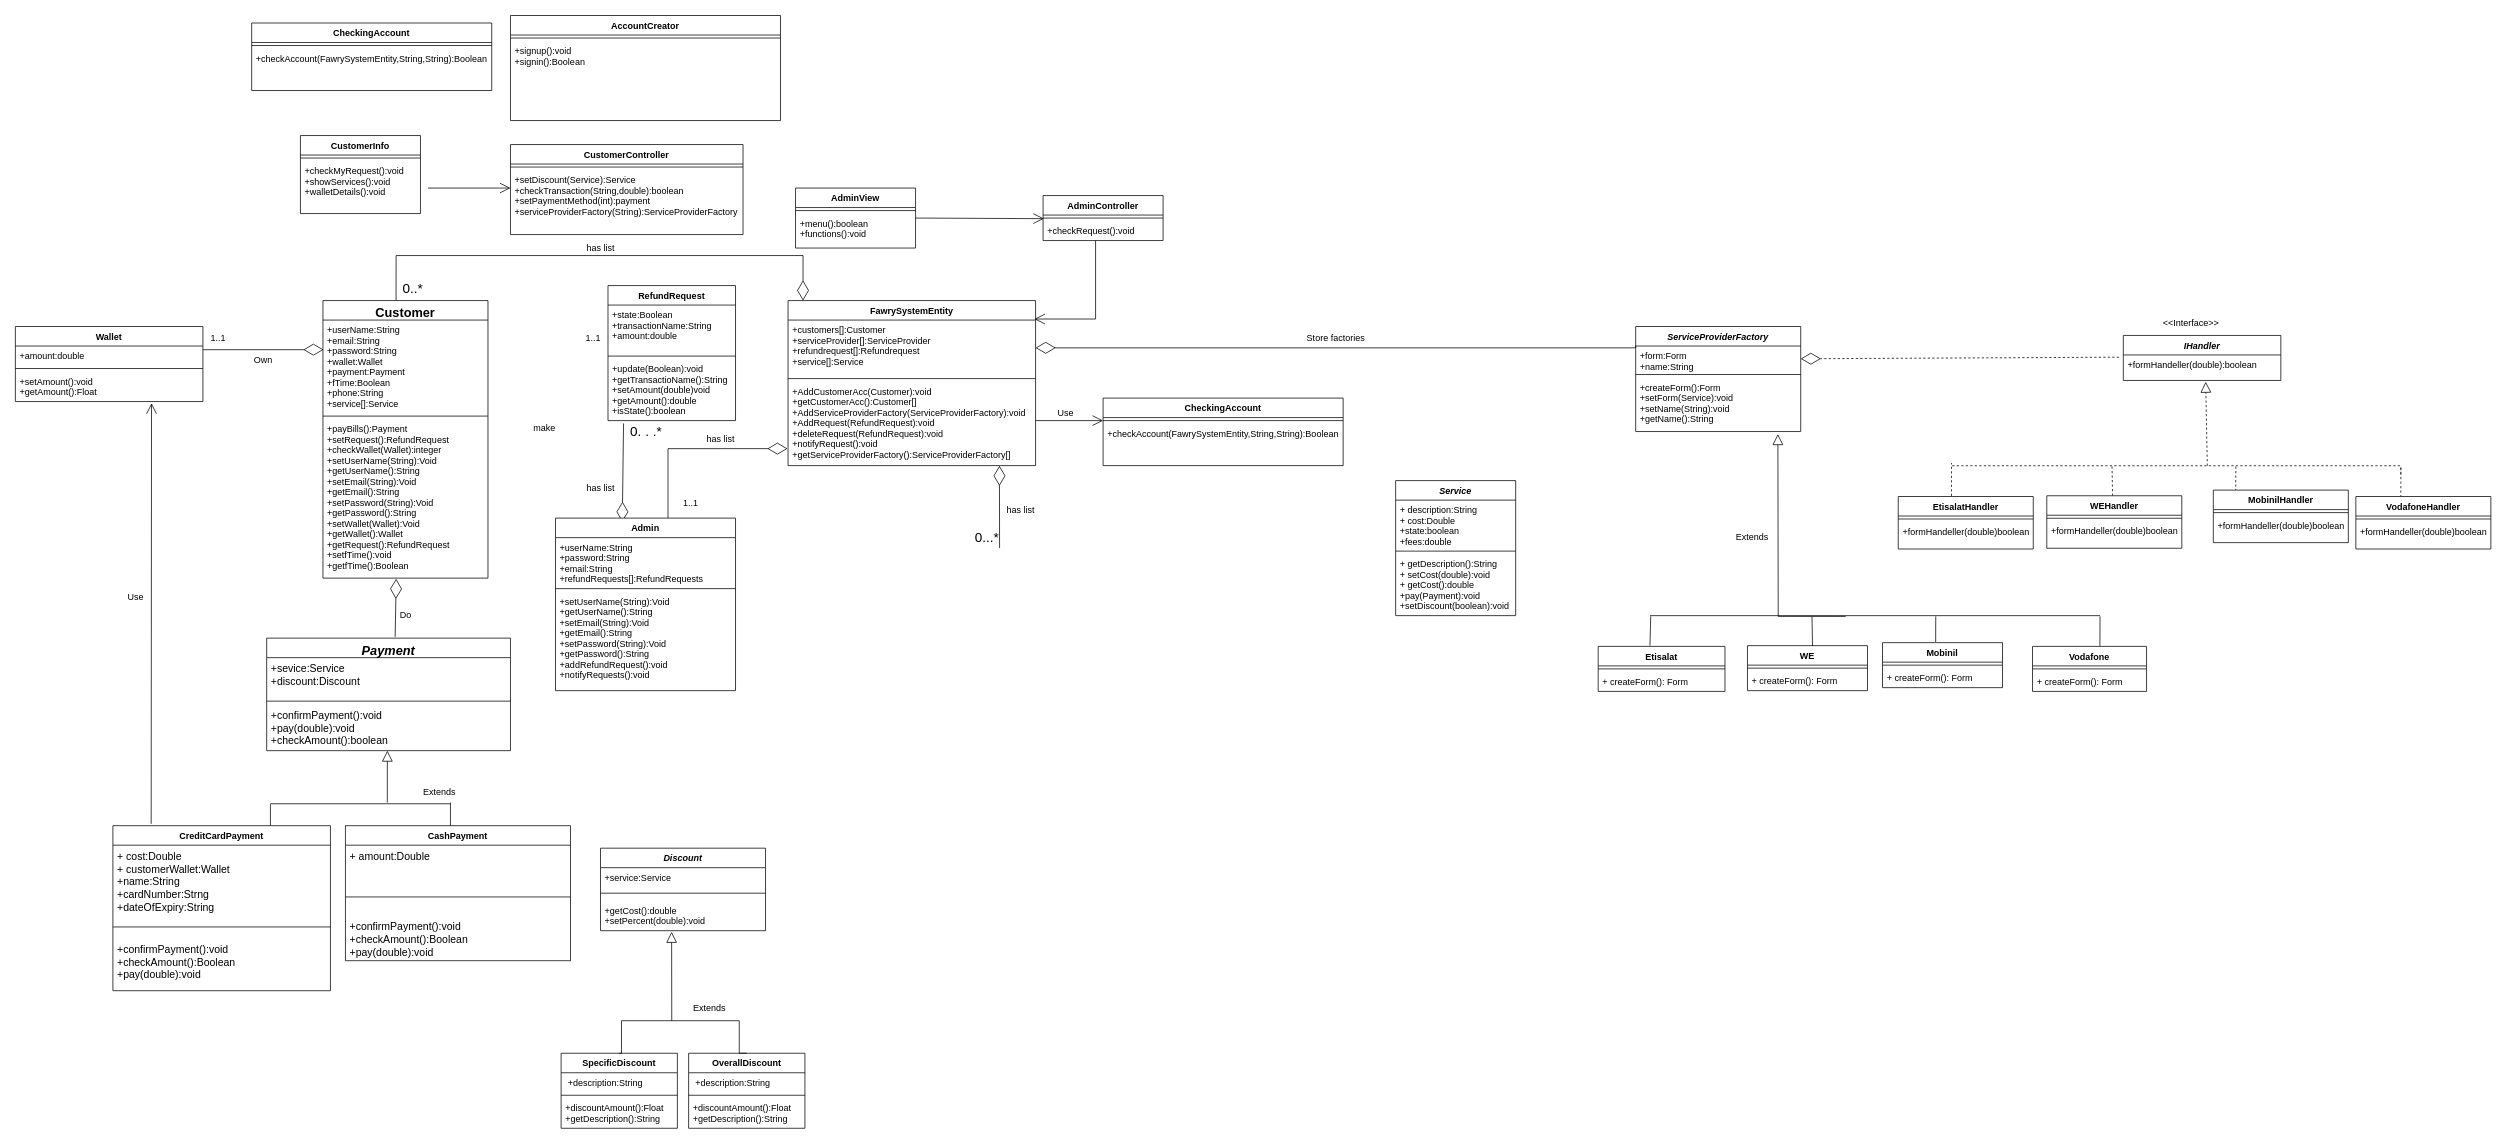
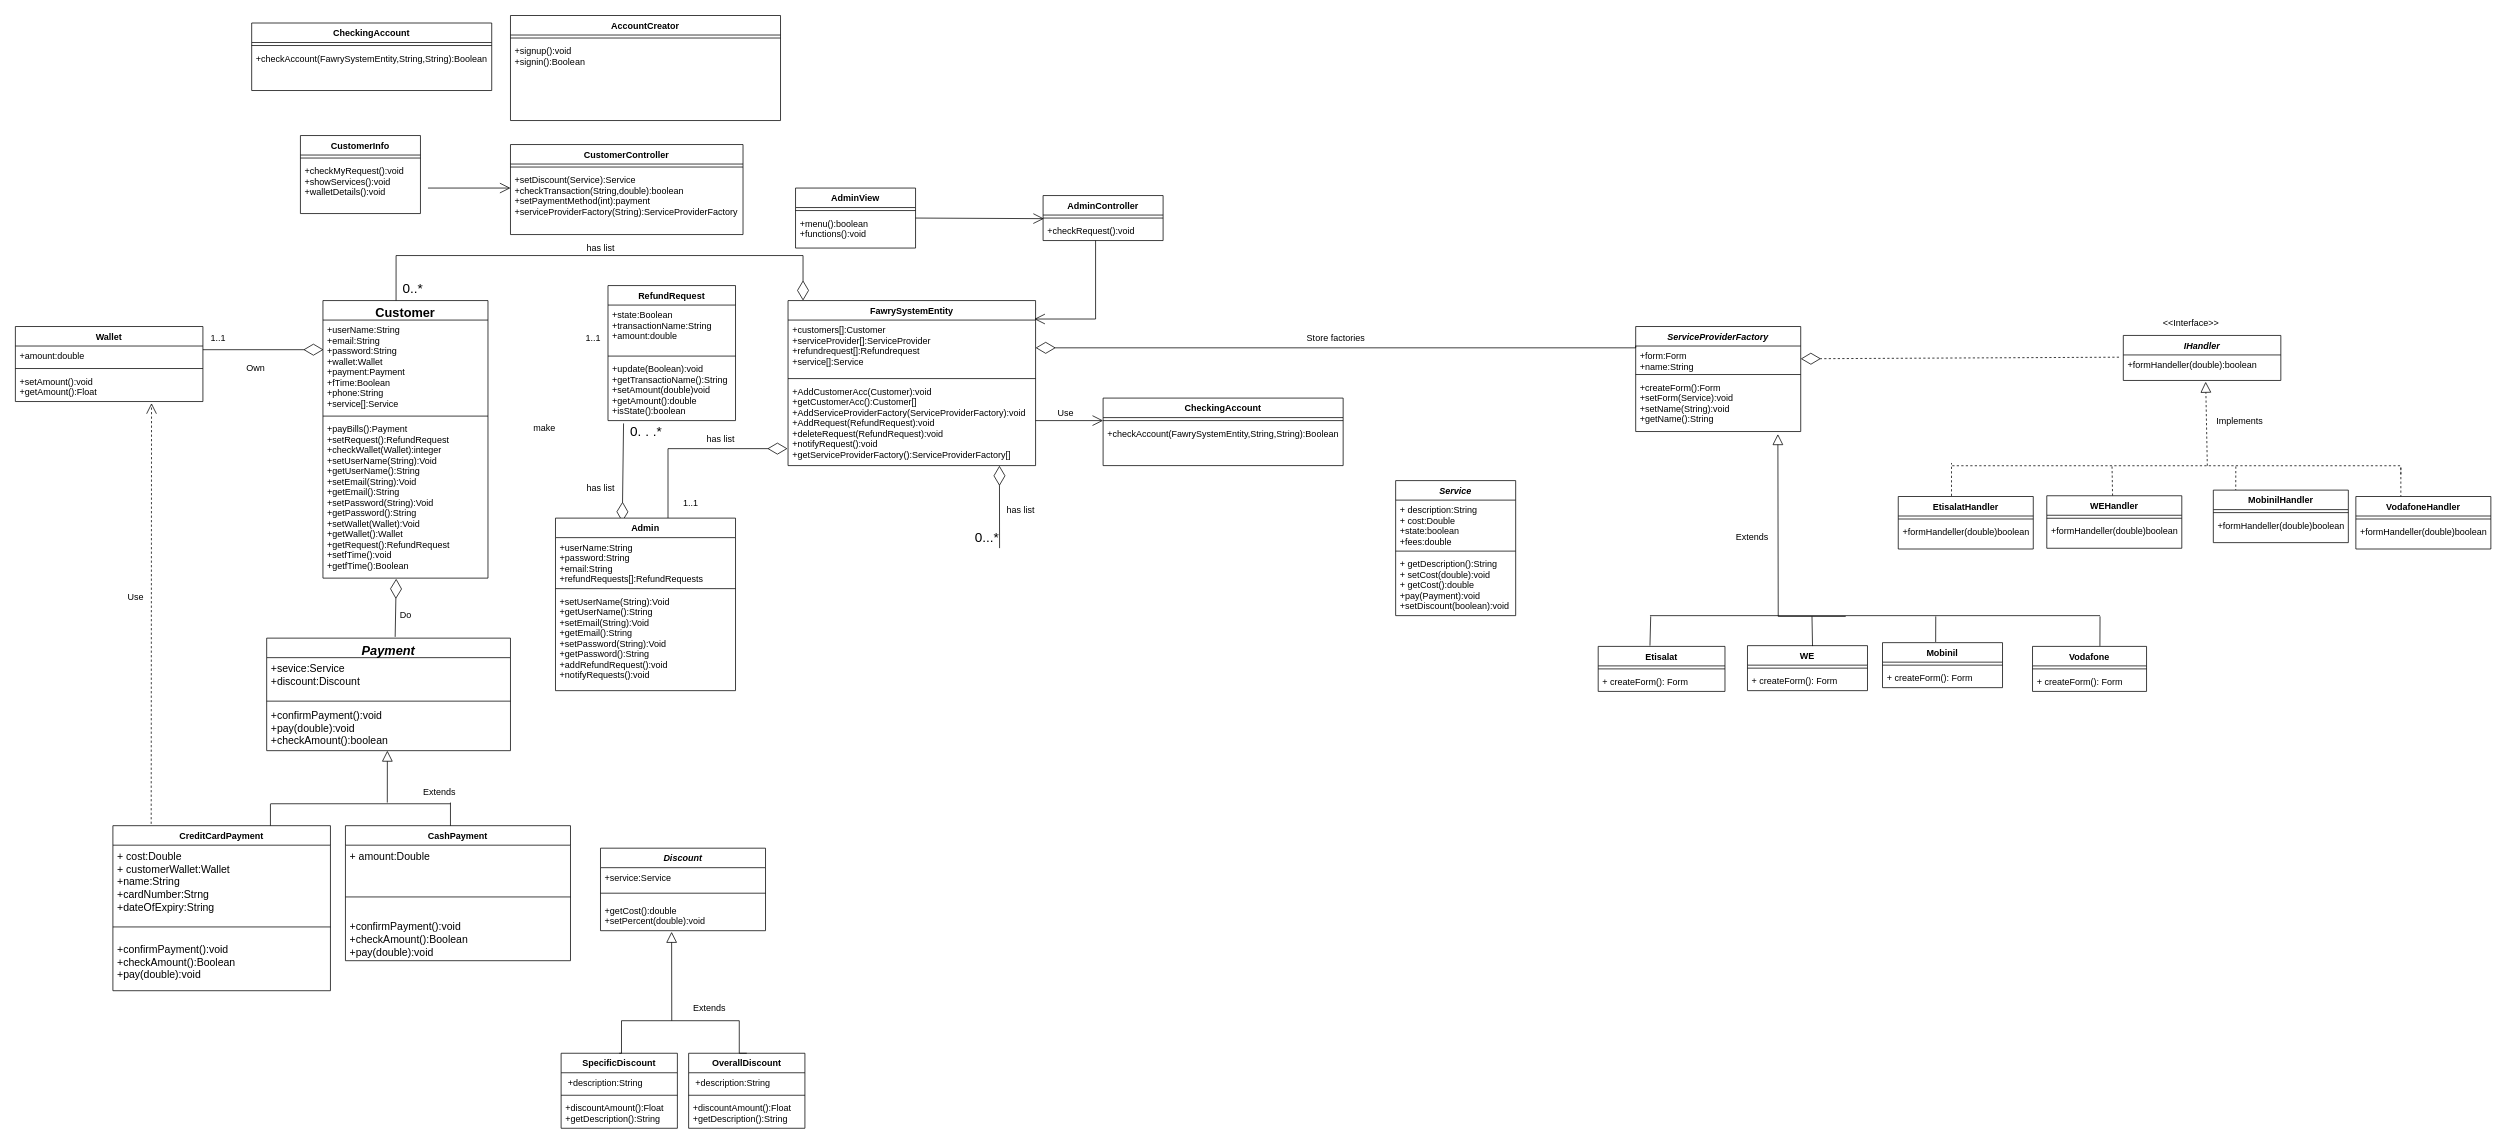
(263, 360) -> (255, 368)
none -> (2239, 421)
(151, 613) -> (151, 613)
